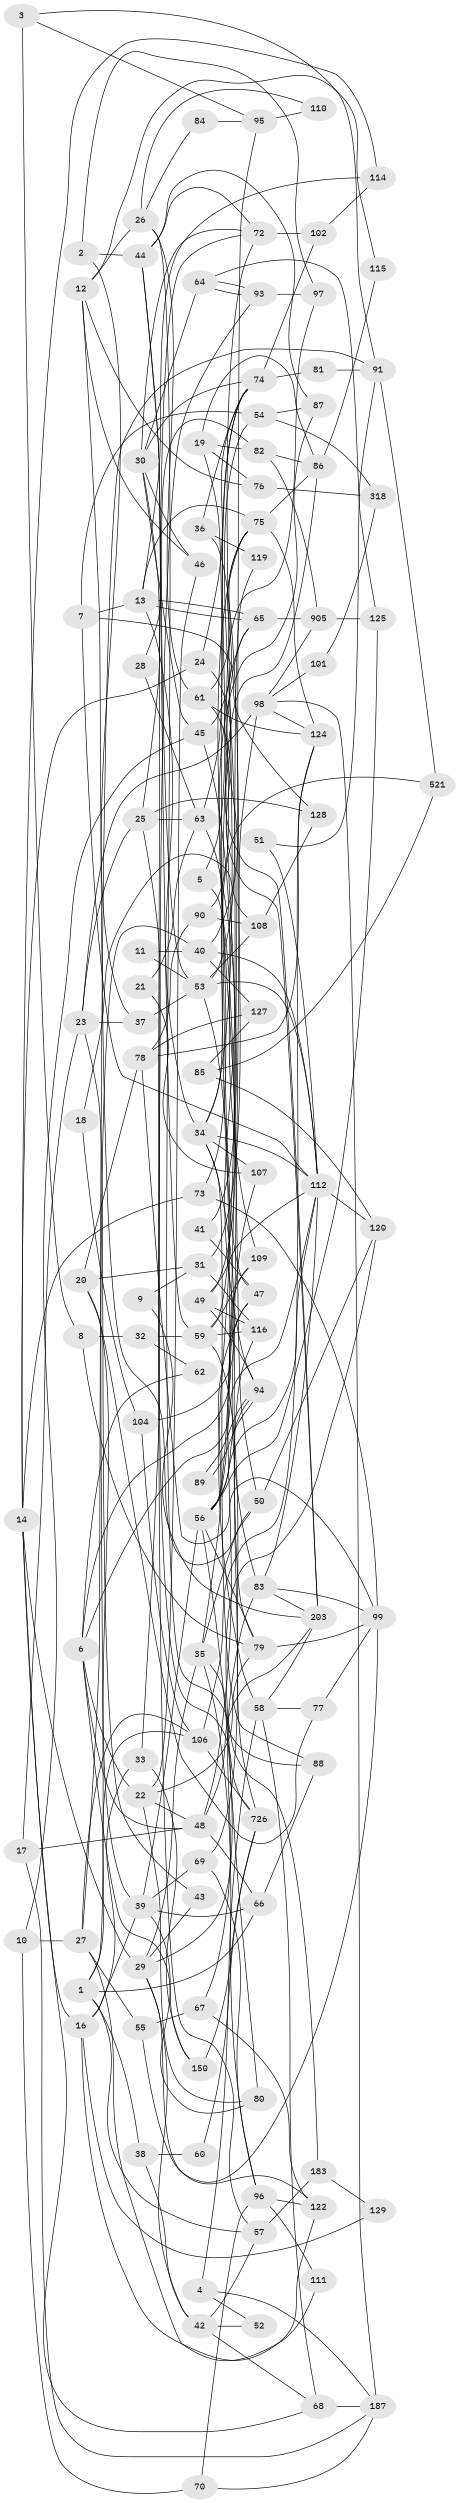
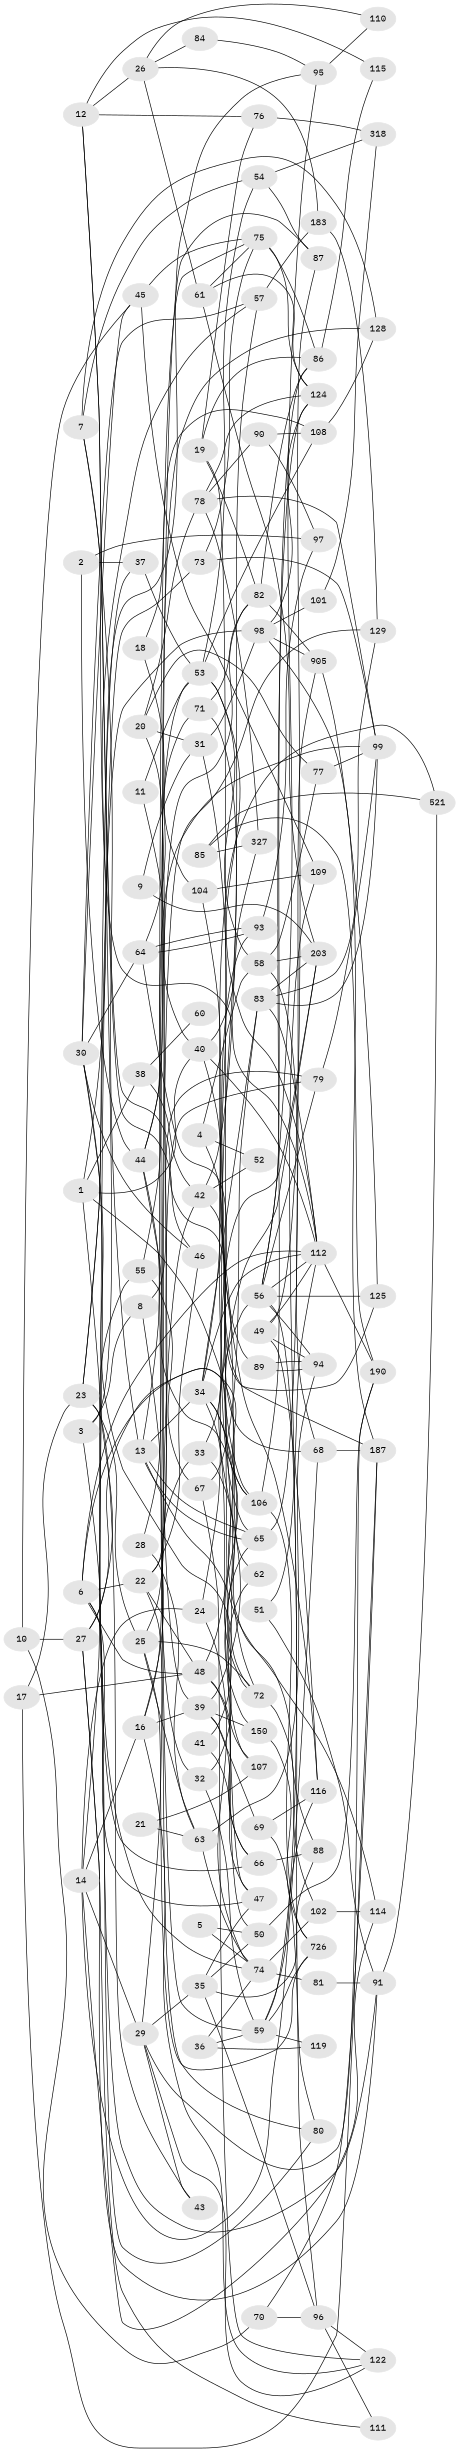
none -> (200, 709)
none -> (358, 841)
(259, 1012) -> (259, 842)
(238, 1087) -> (230, 2039)
(378, 1228) -> (378, 1372)
(229, 1987) -> none
